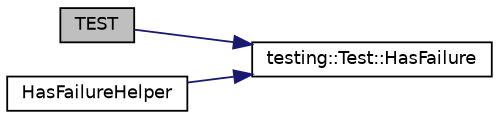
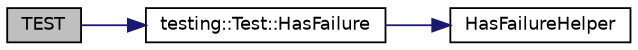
(211, 80) -> (409, 25)
